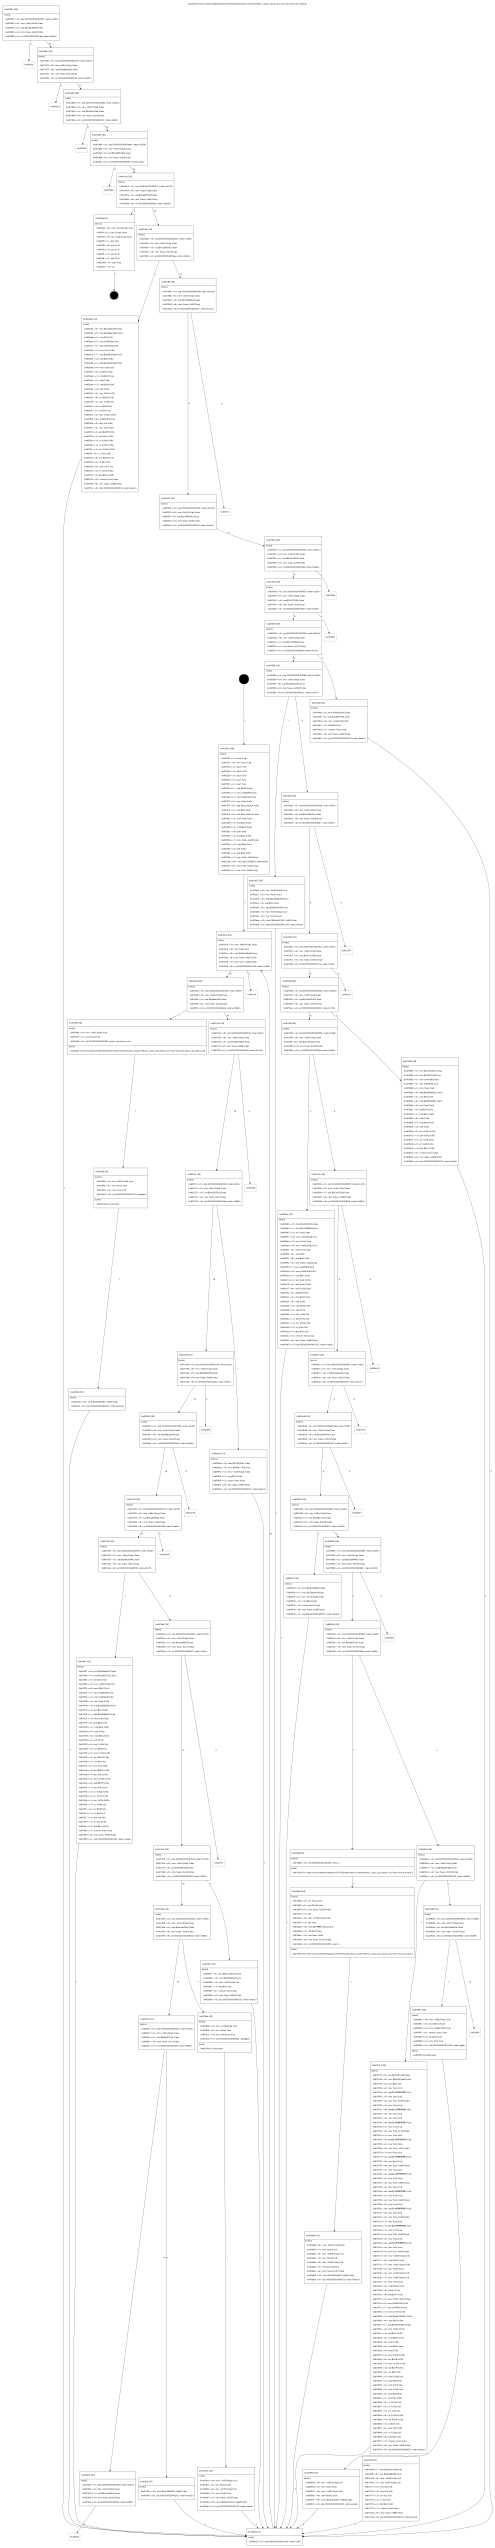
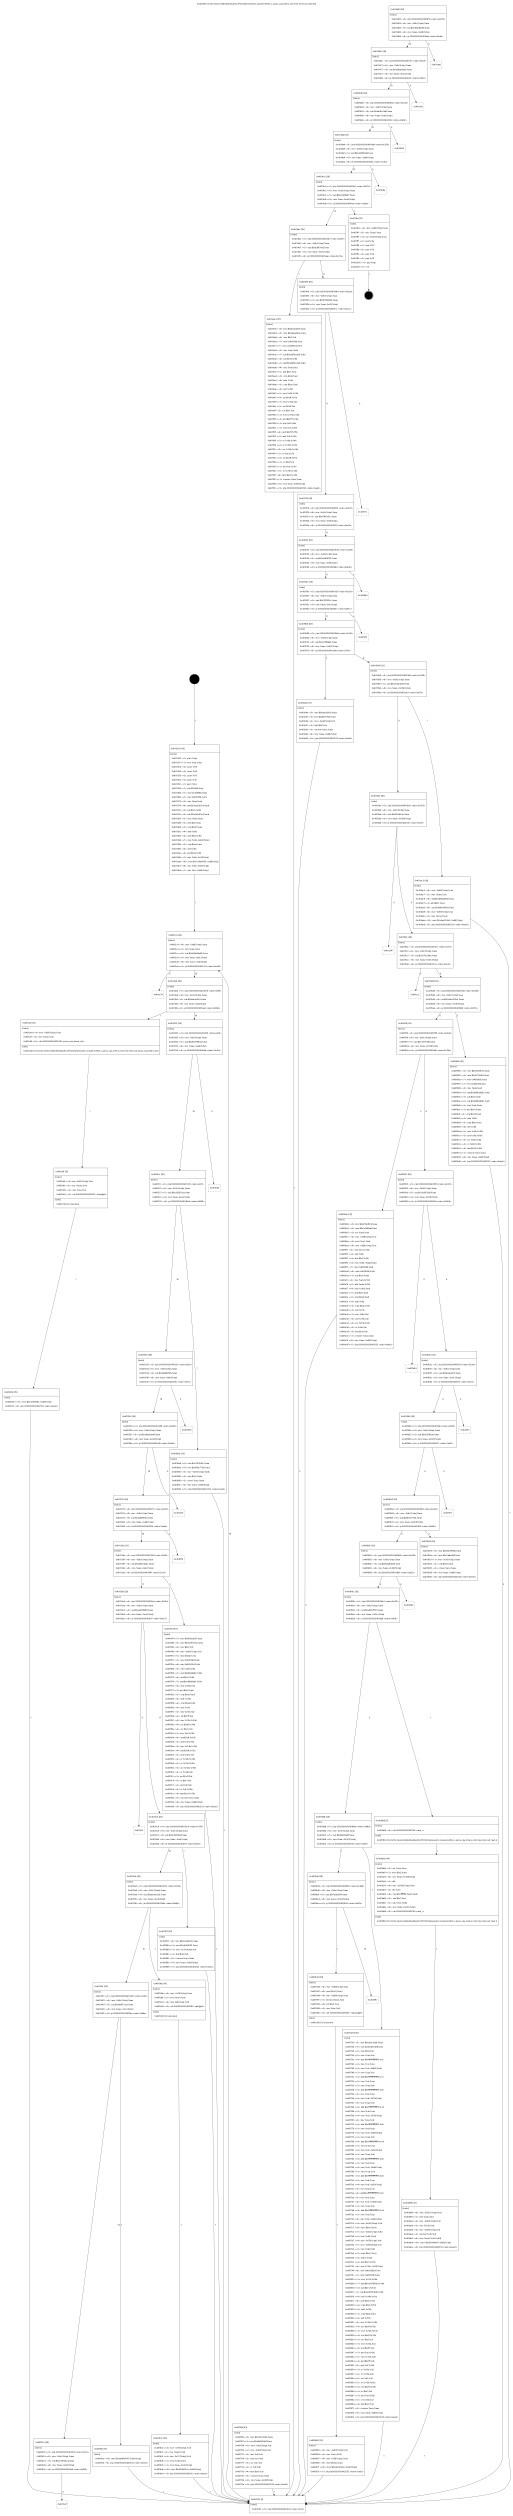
(286, 2072) -> none
